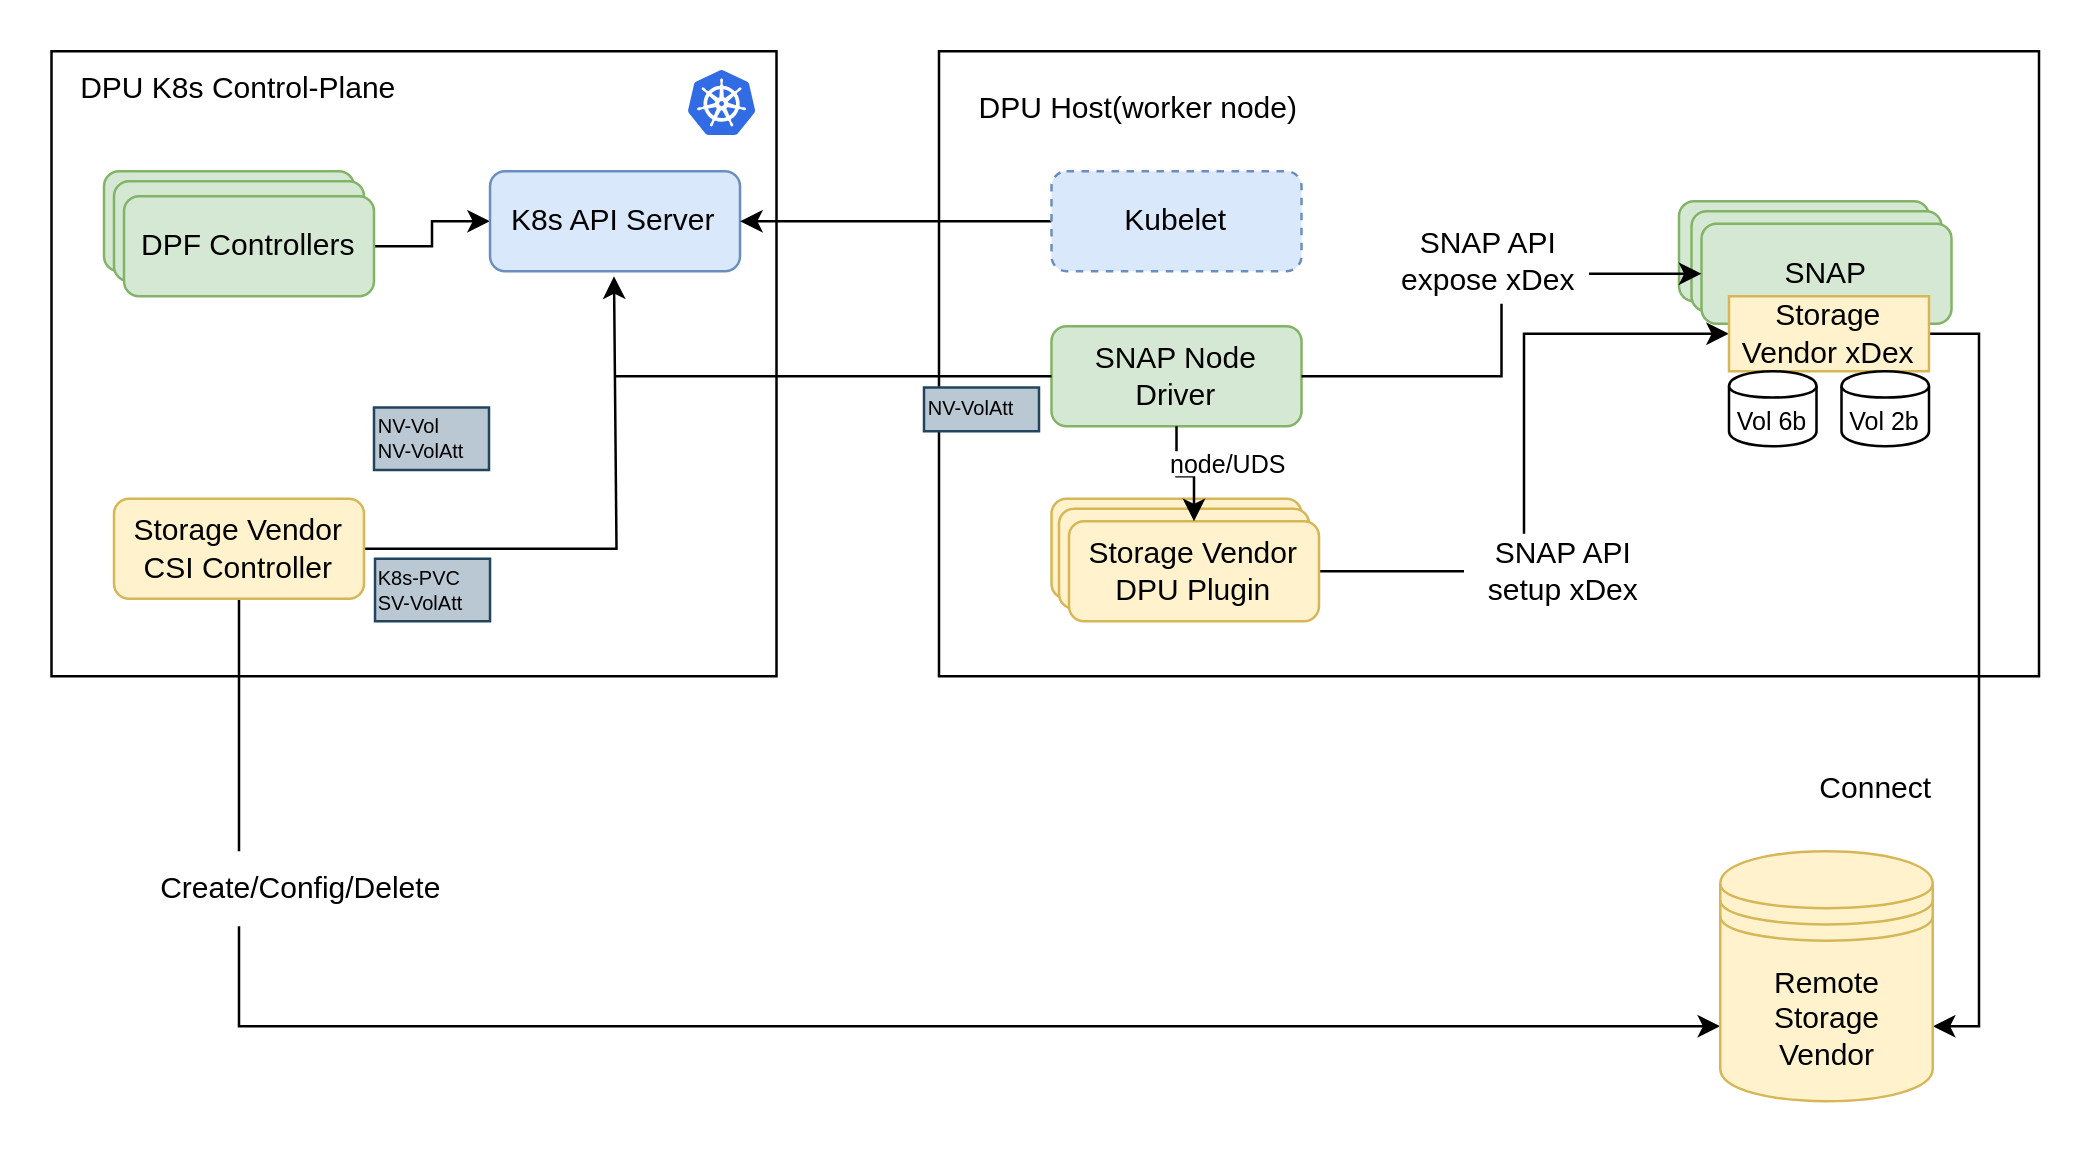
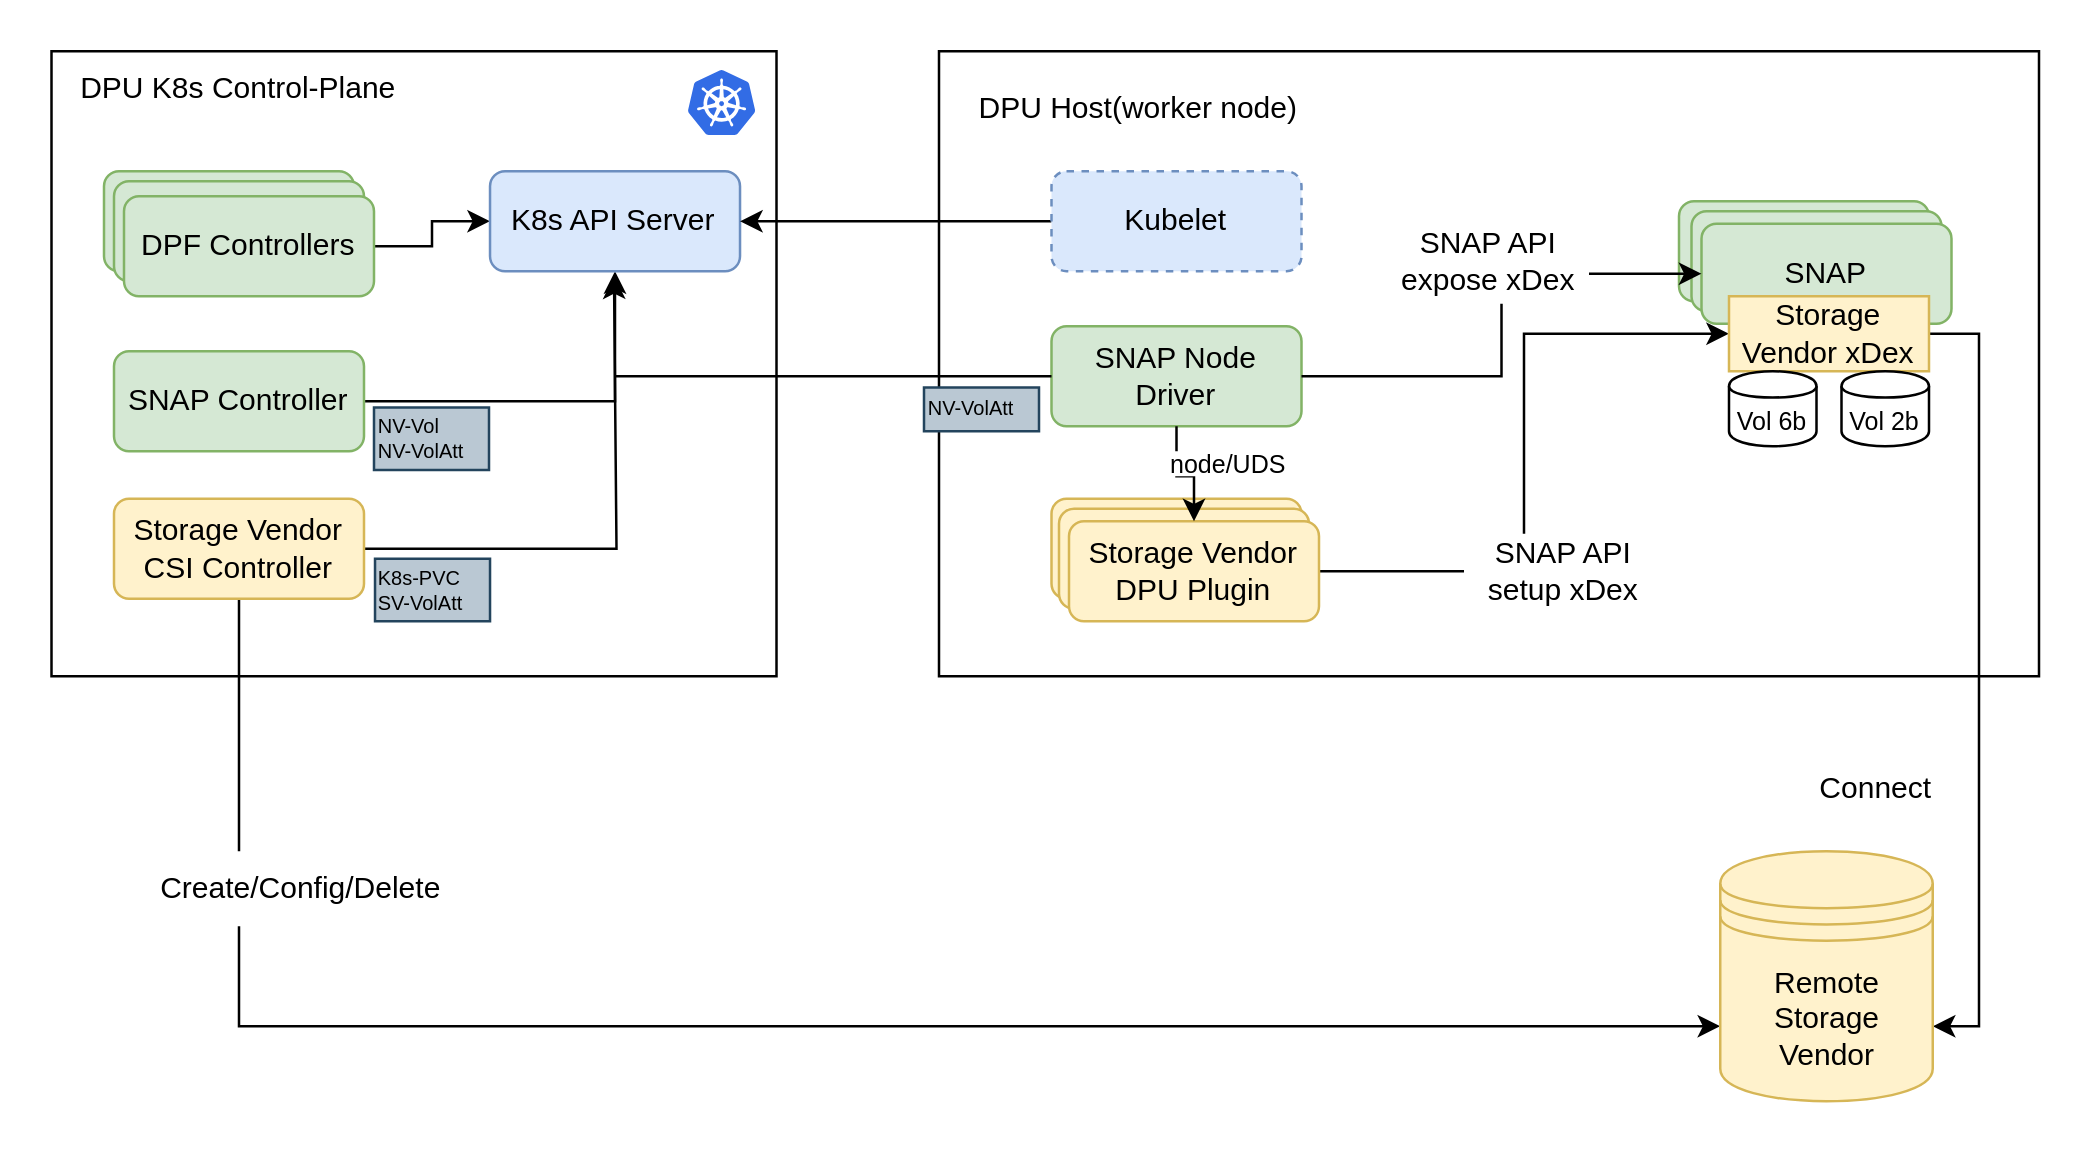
none -> (239, 401)
none -> (486, 401)
